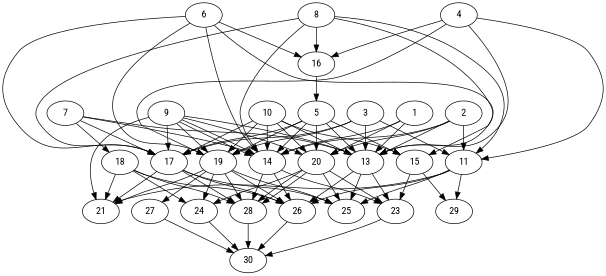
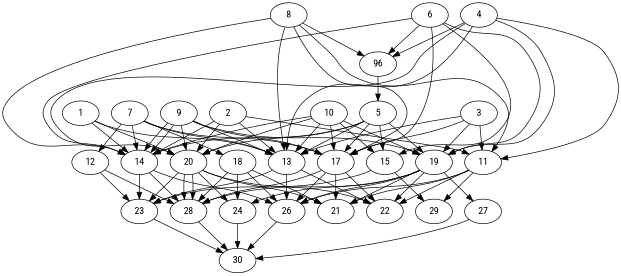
(316, 64) -> (378, 64)
none -> (196, 79)
(103, 140) -> (259, 186)
none -> (90, 162)
(346, 211) -> (385, 211)
